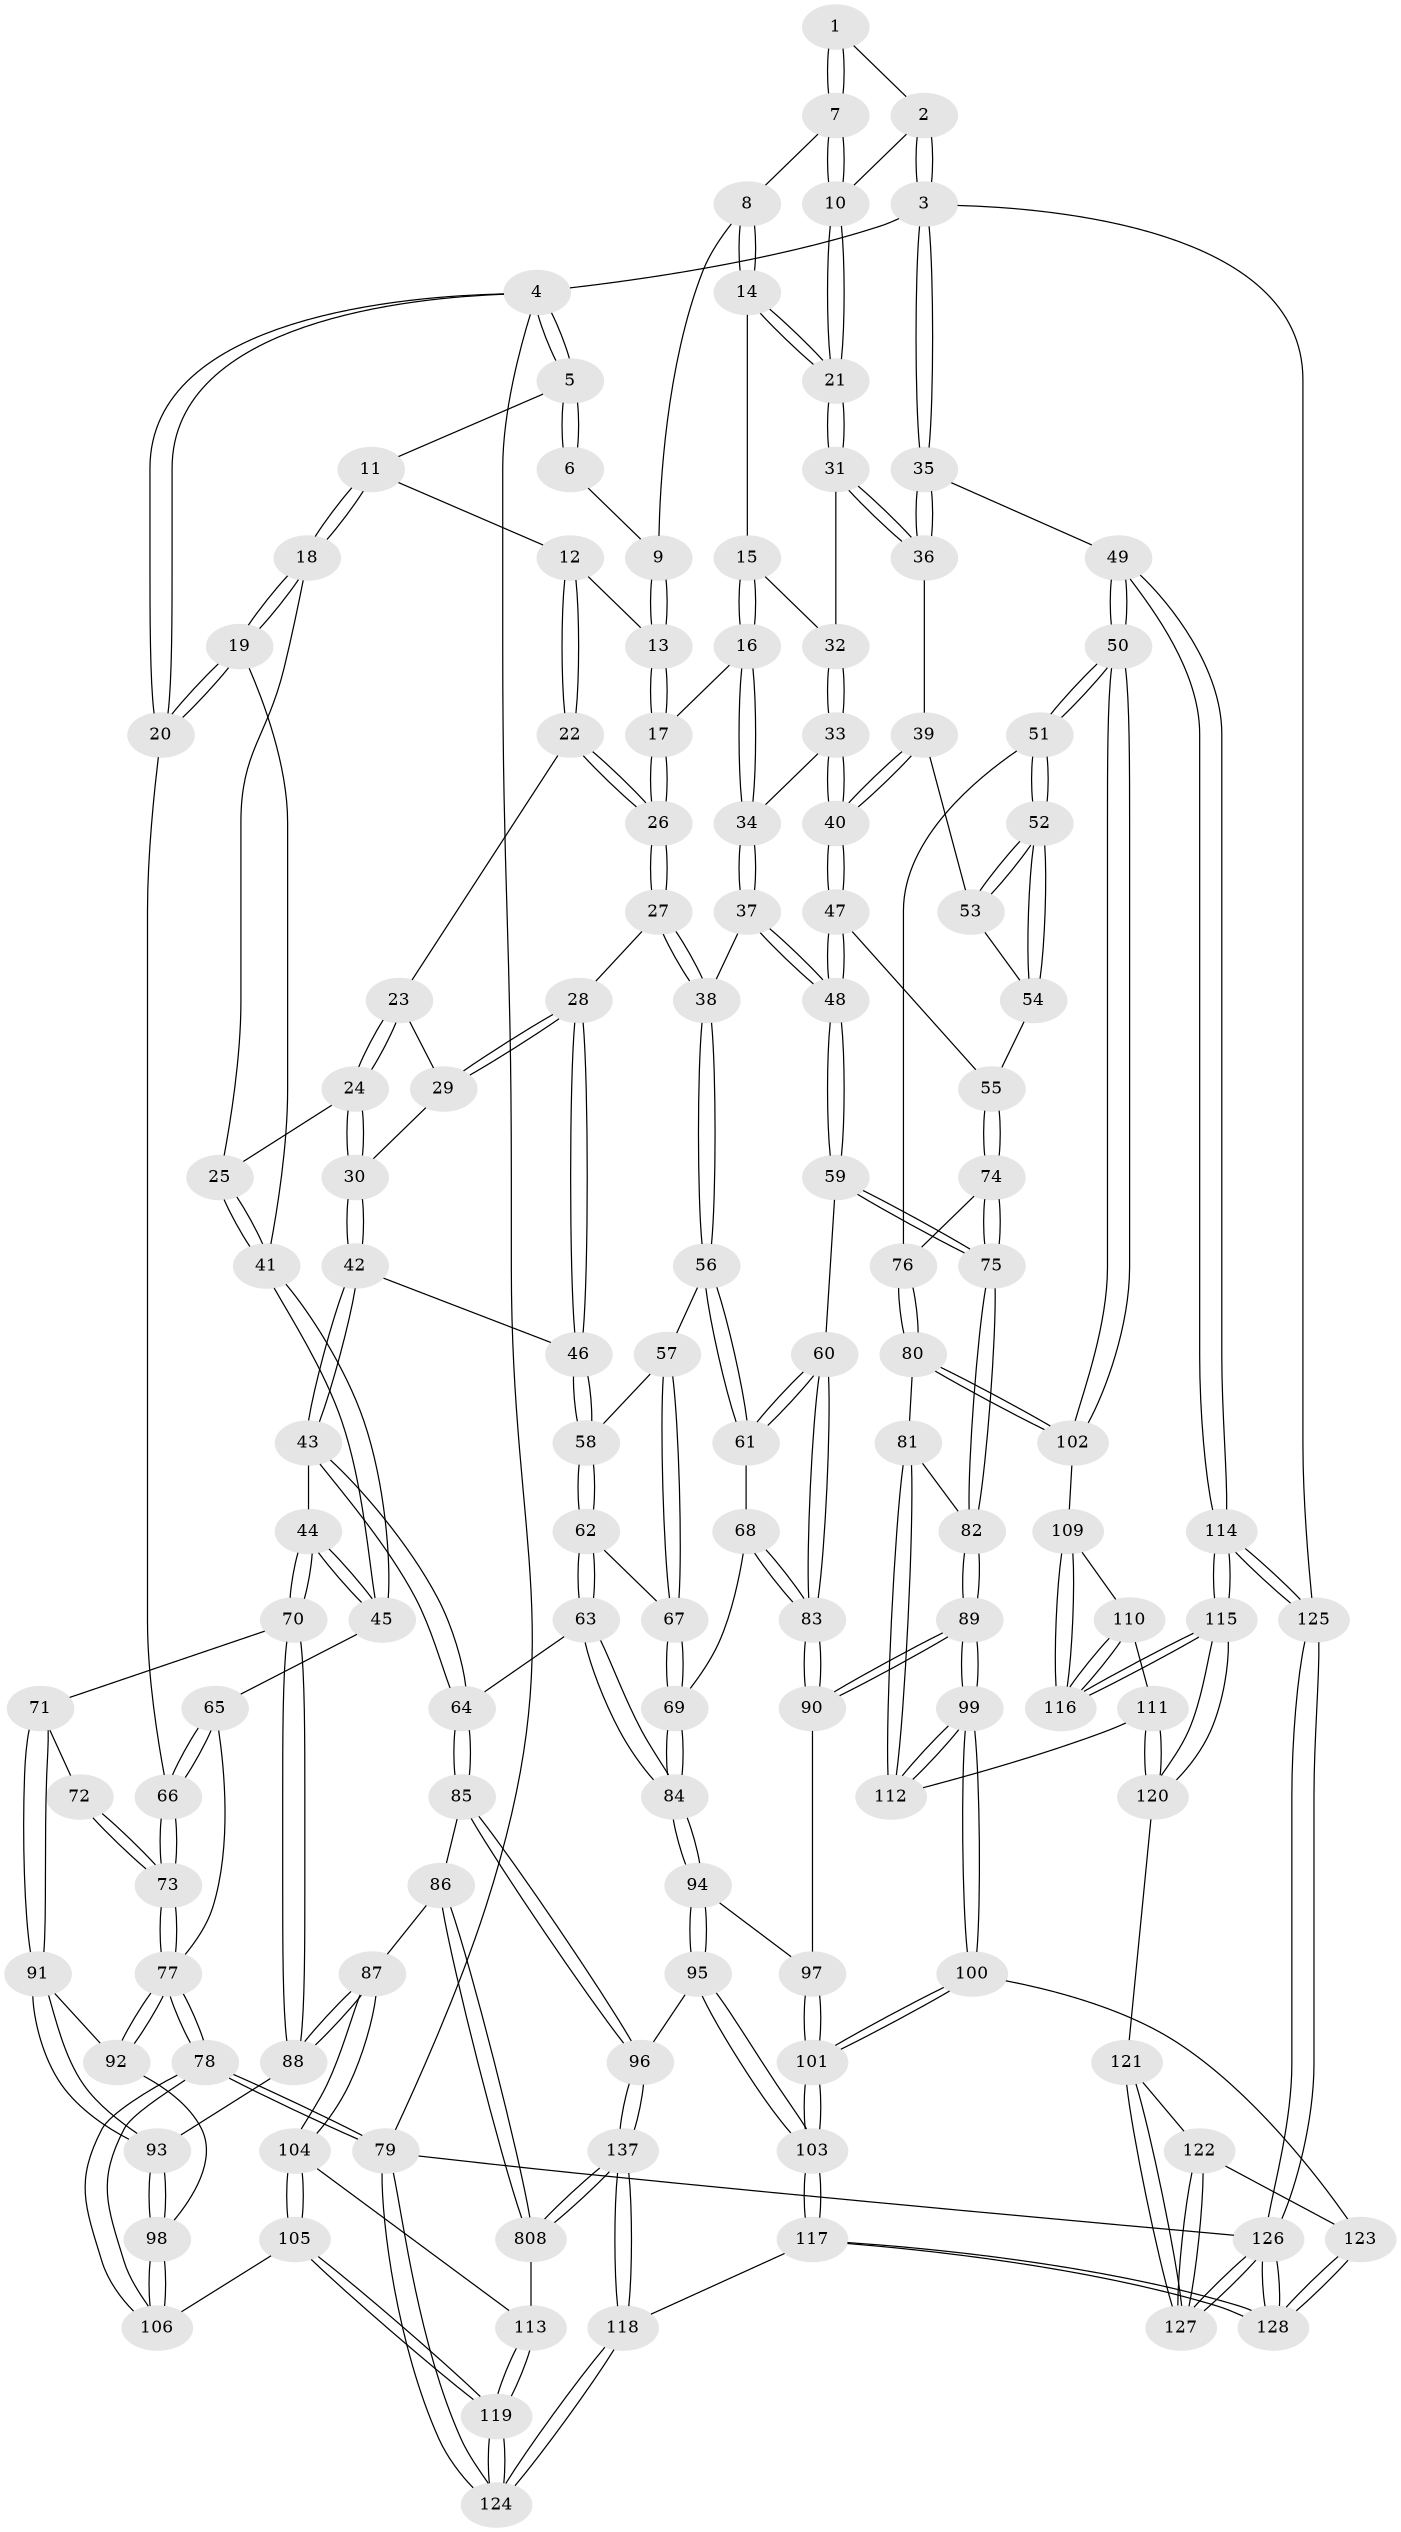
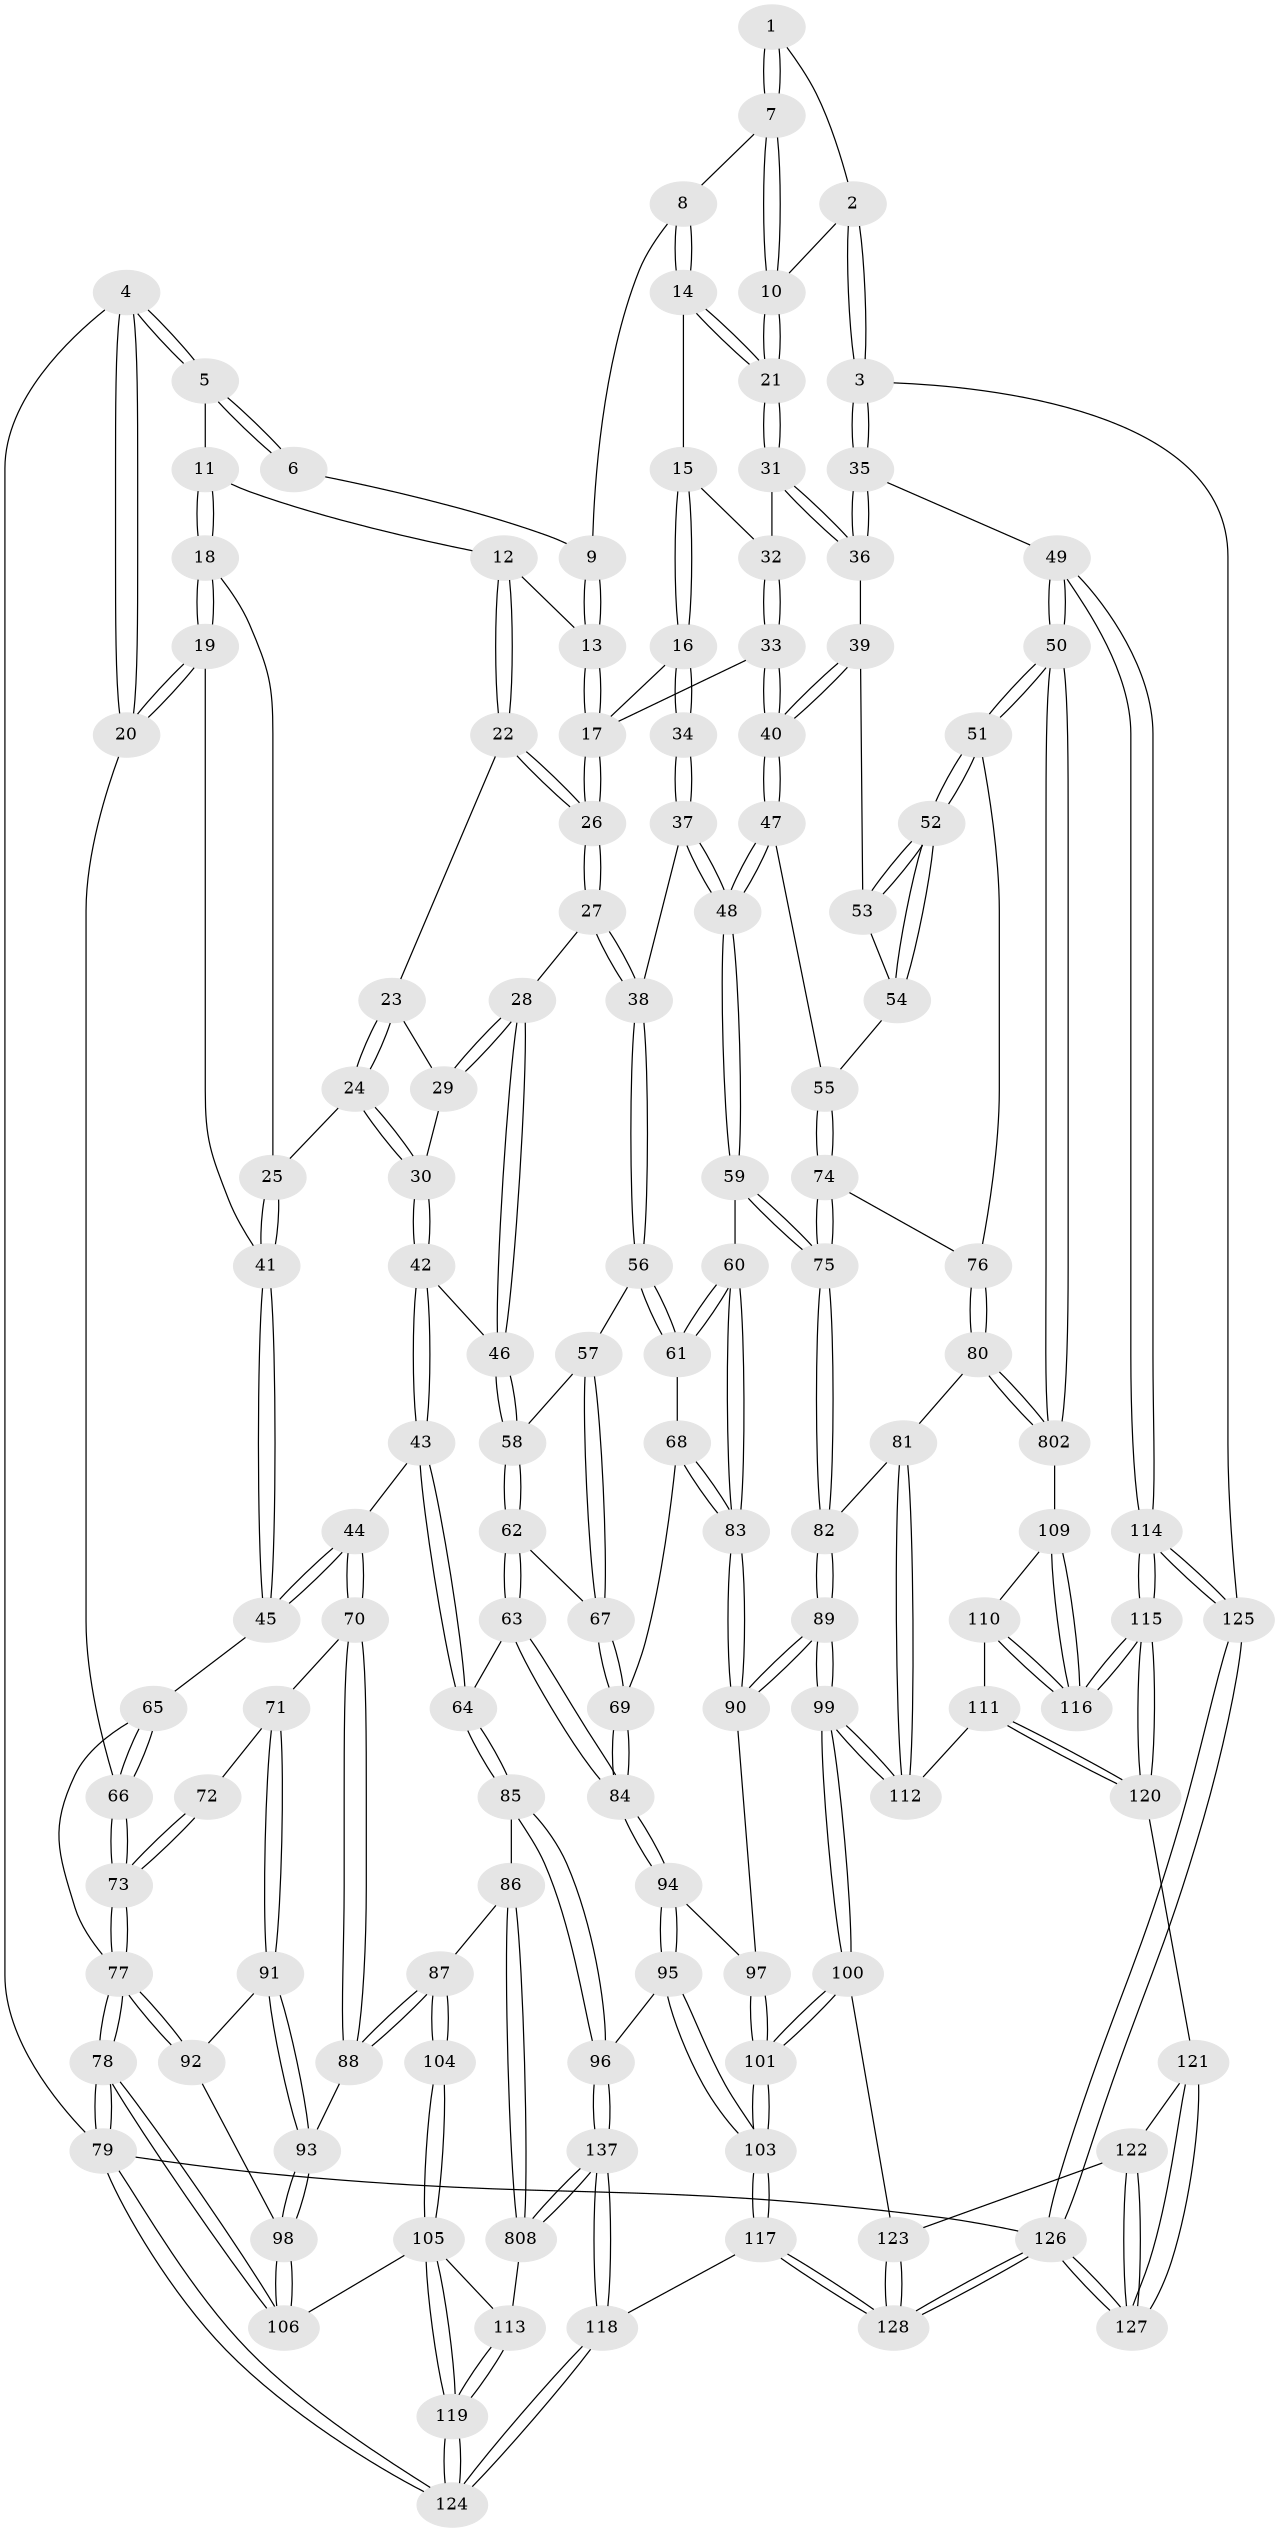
(728, 264) -> none
(792, 779) -> (666, 698)
(1073, 1443) -> (1055, 1443)
(413, 2240) -> (470, 2284)
